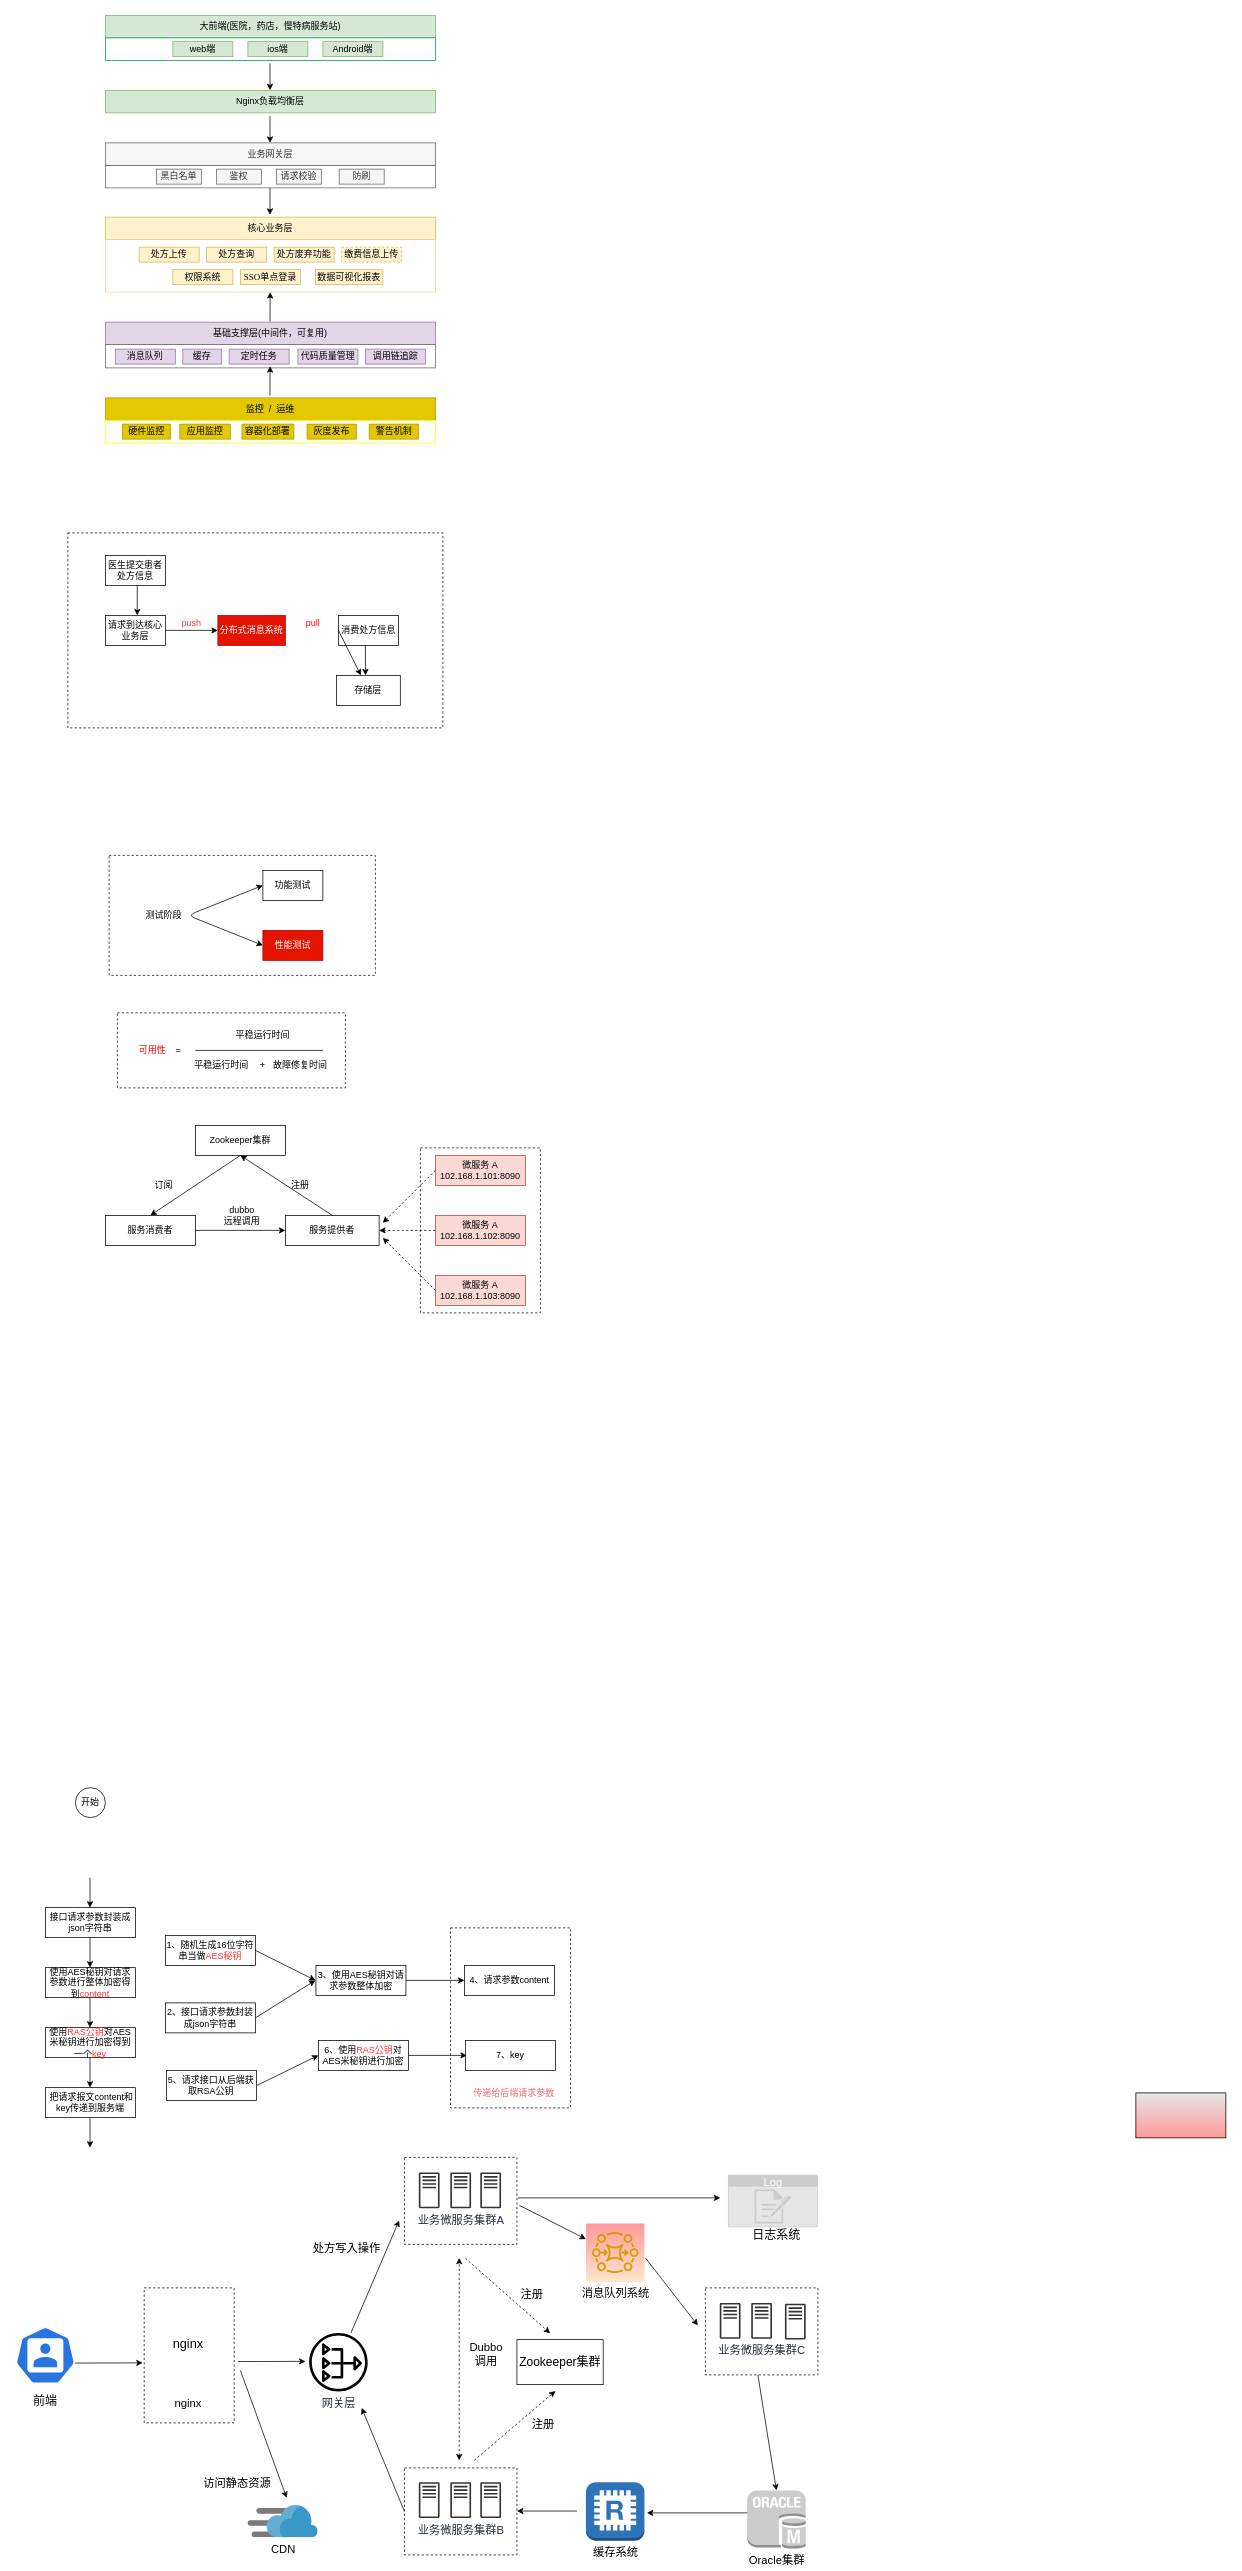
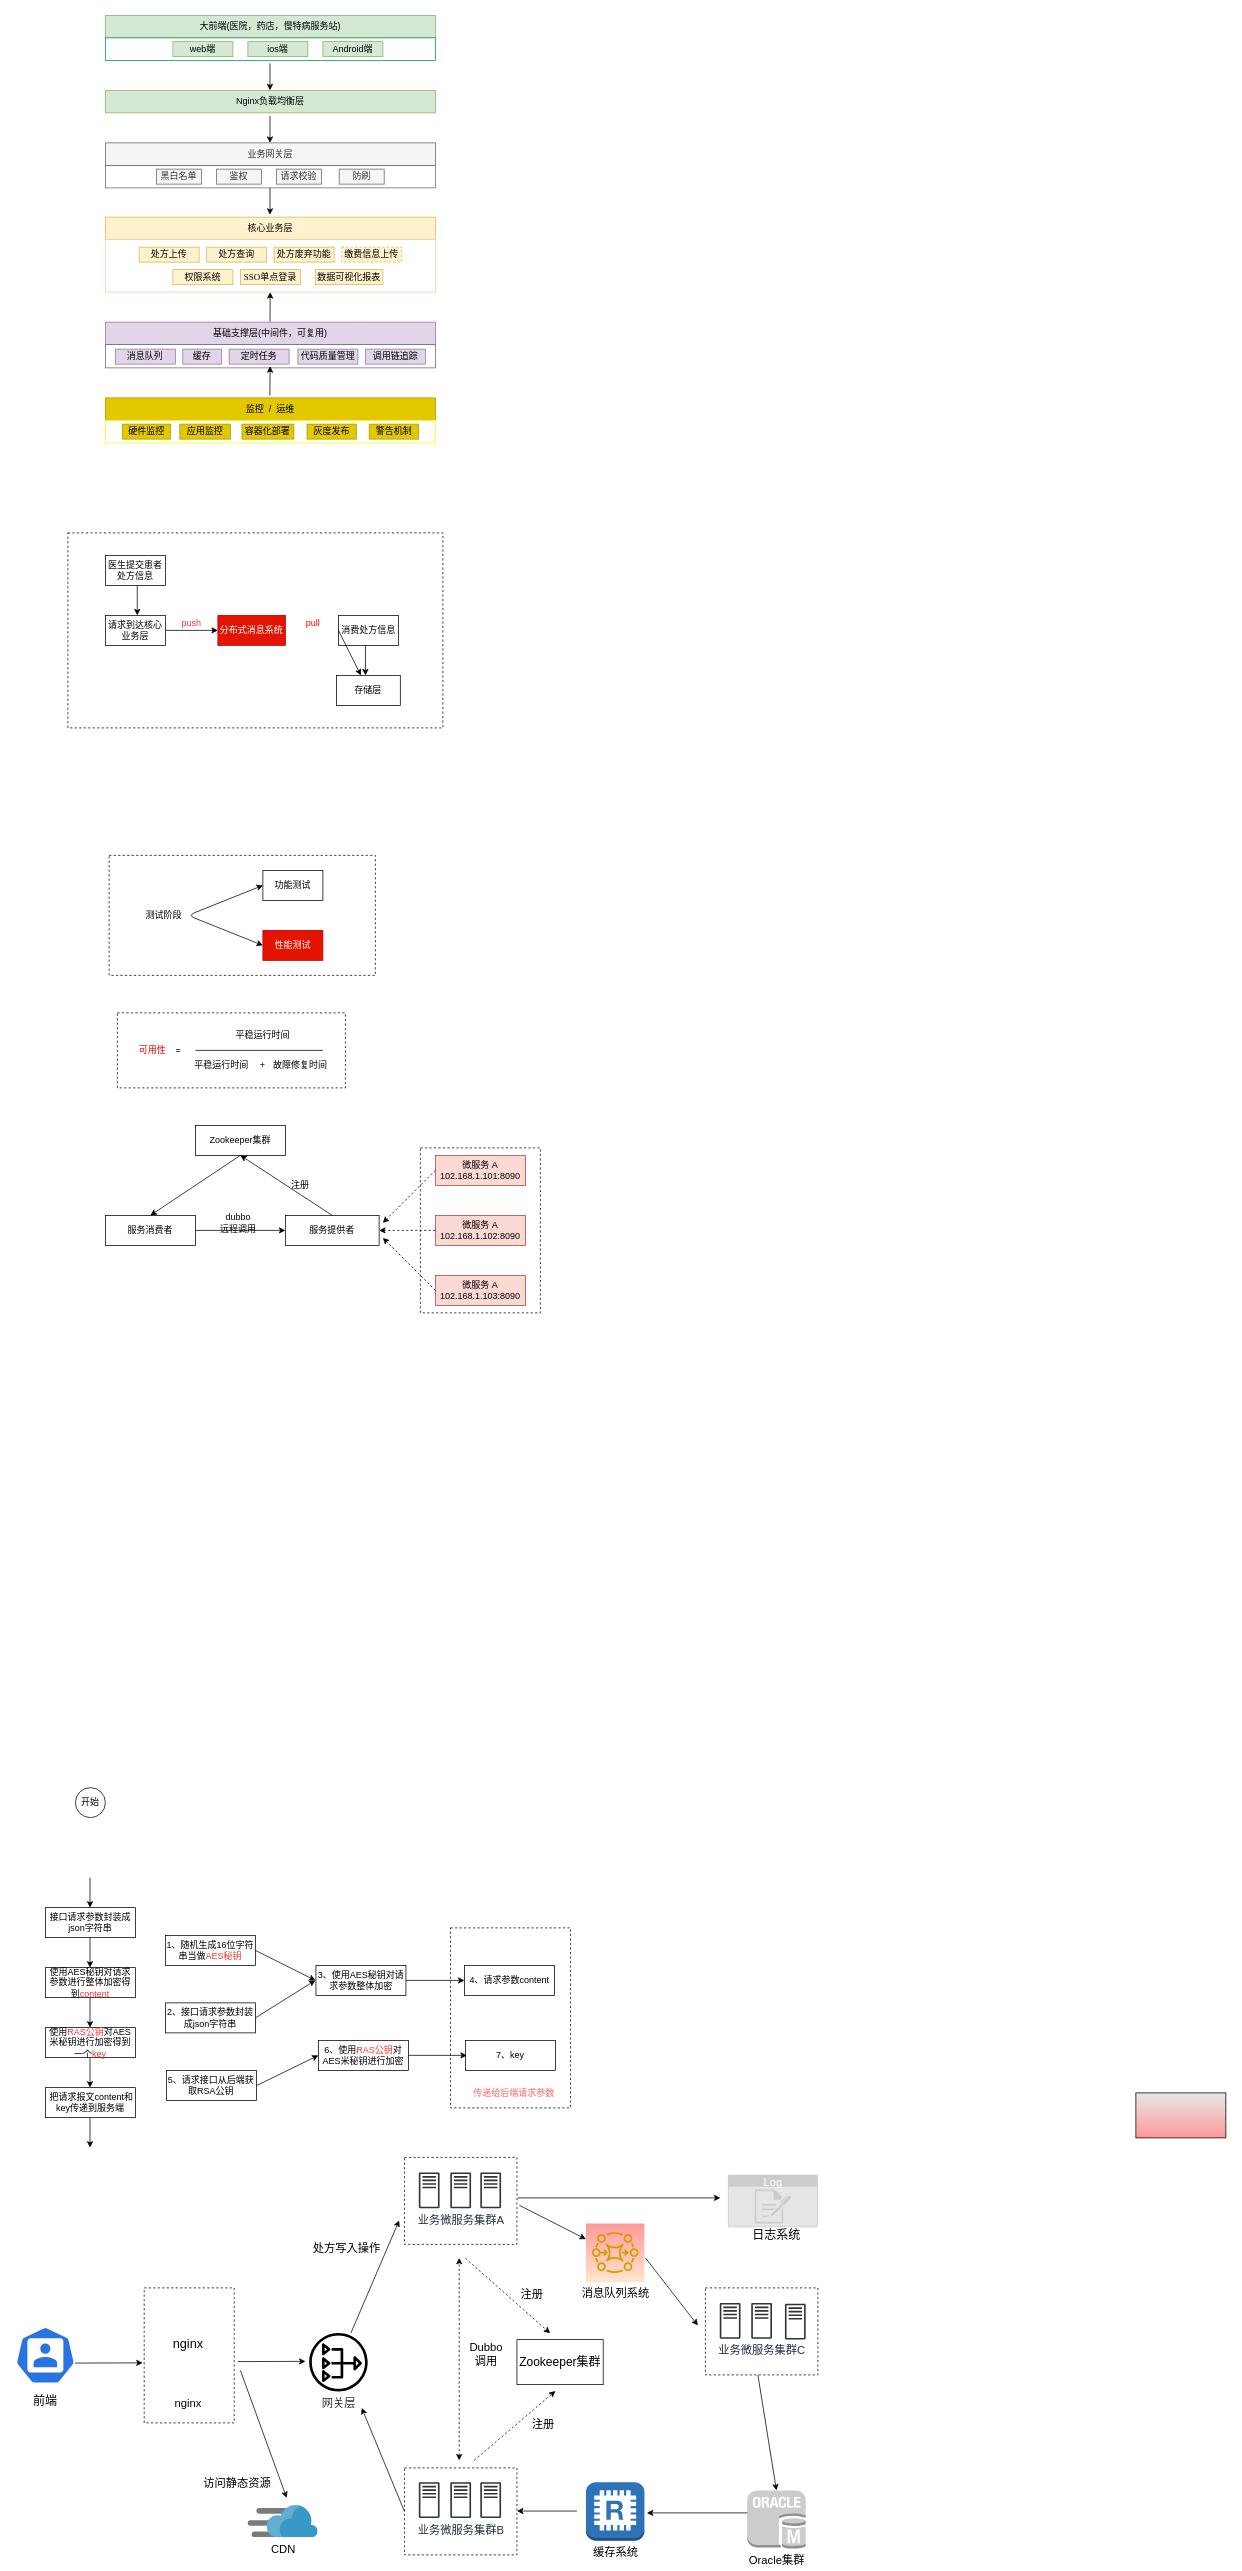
(164, 1185) -> none
(242, 1215) -> (239, 1223)
